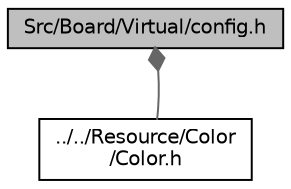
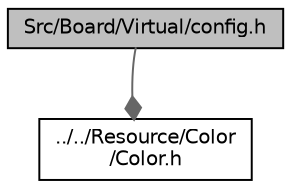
(159, 95) -> (133, 72)
